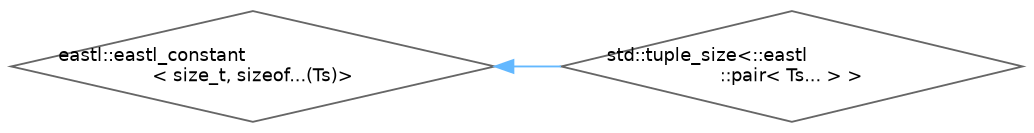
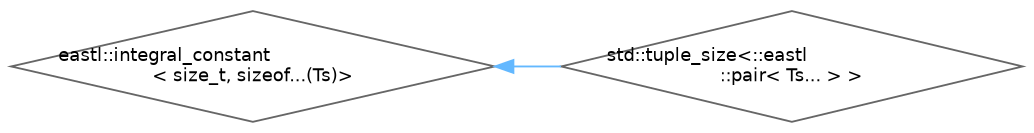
(253, 66) -> (253, 66)
